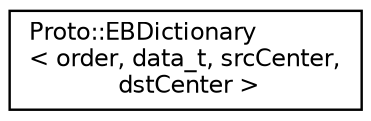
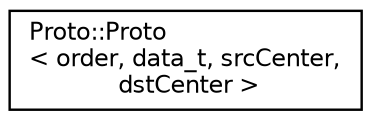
(186, 60) -> (186, 60)
